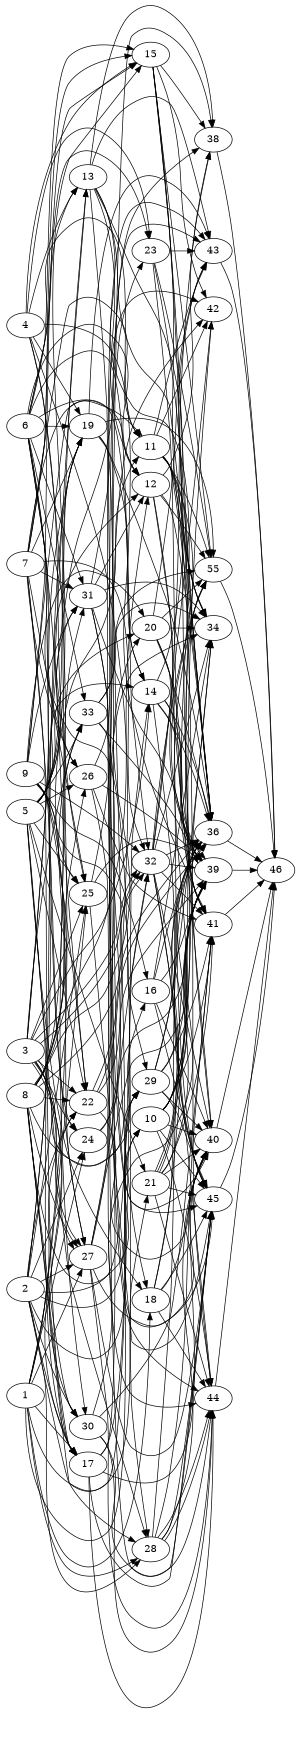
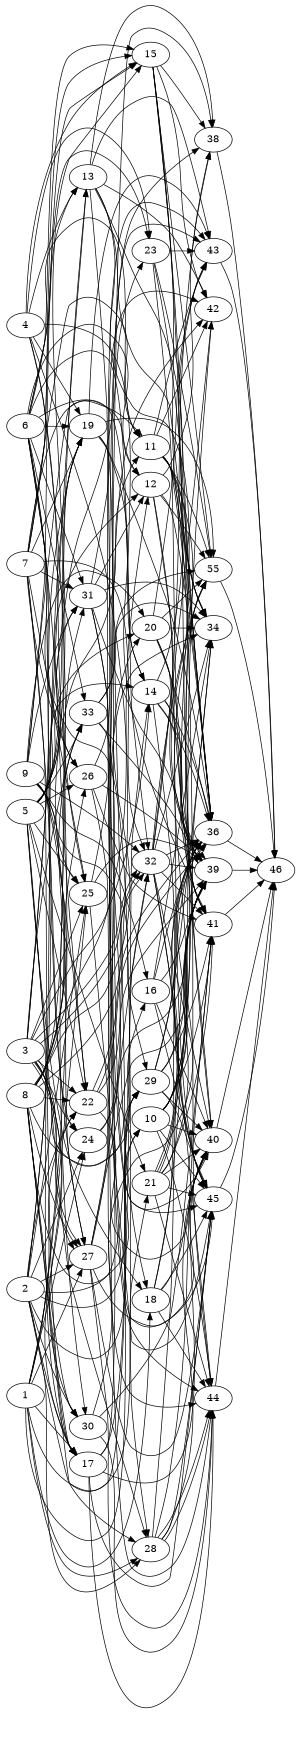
(113, 330) -> (157, 220)
(182, 1485) -> none
